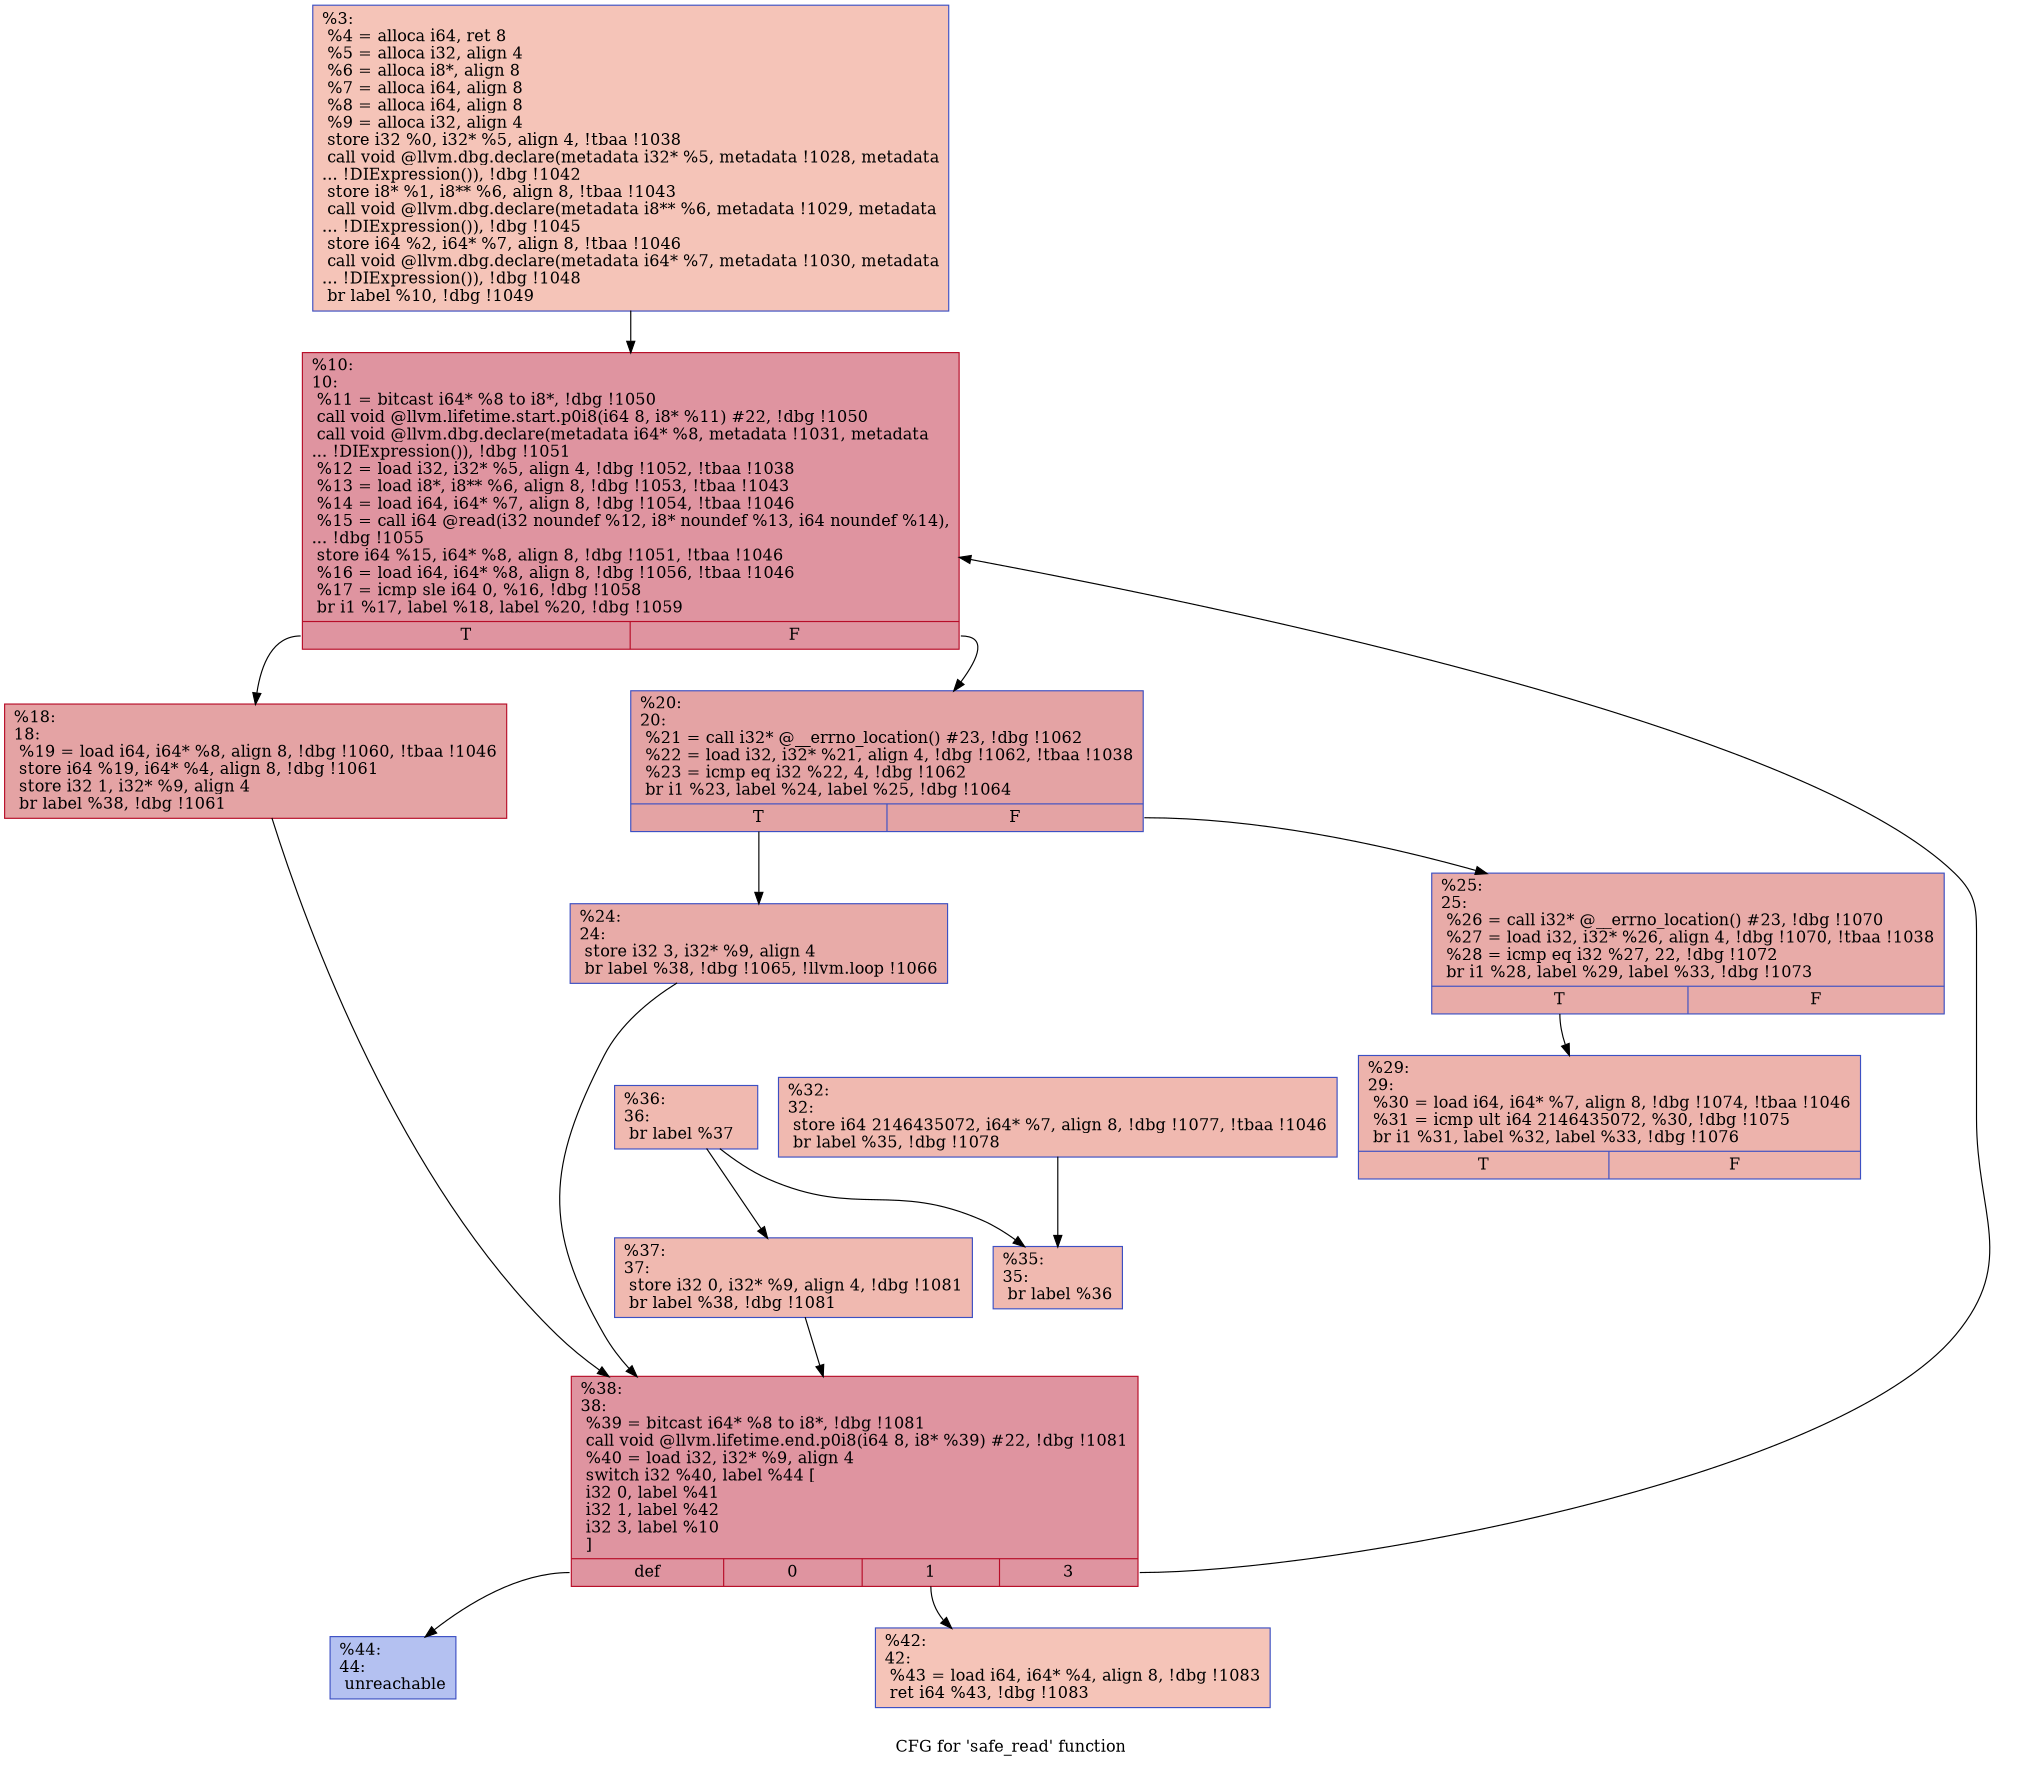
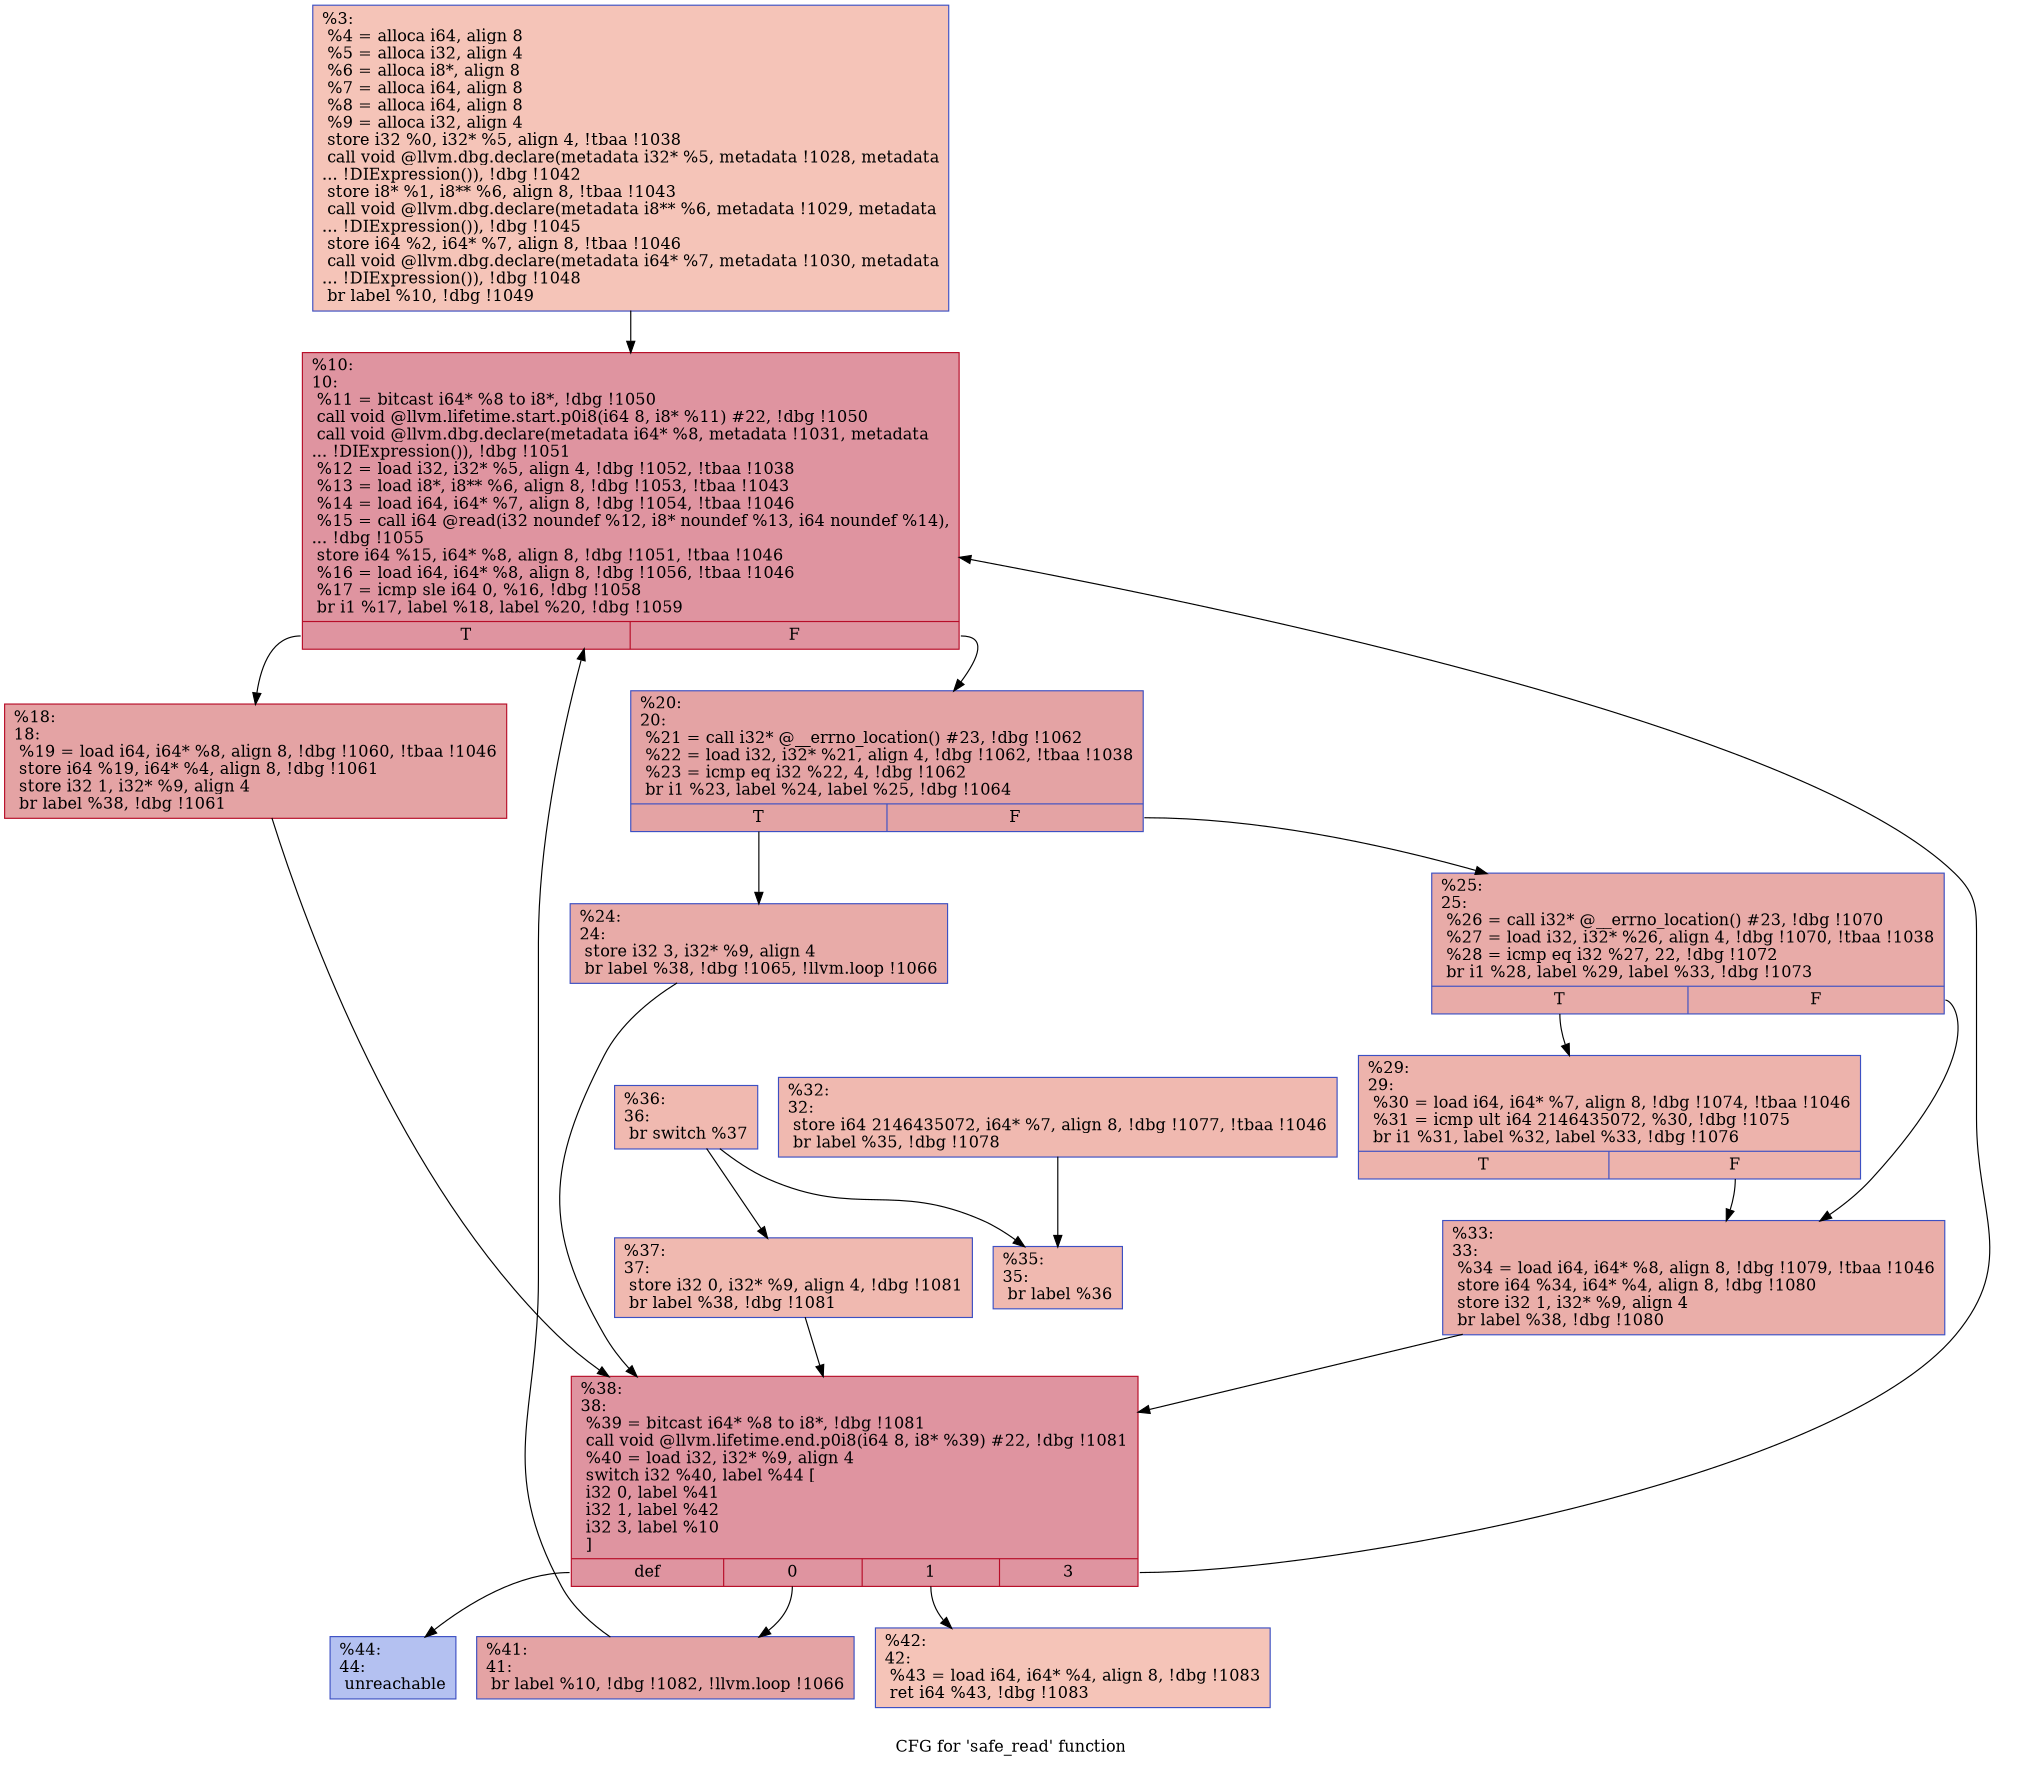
(414, 36) -> (423, 36)
(679, 1134) -> (686, 1134)
none -> (1694, 1278)
none -> (665, 1668)
